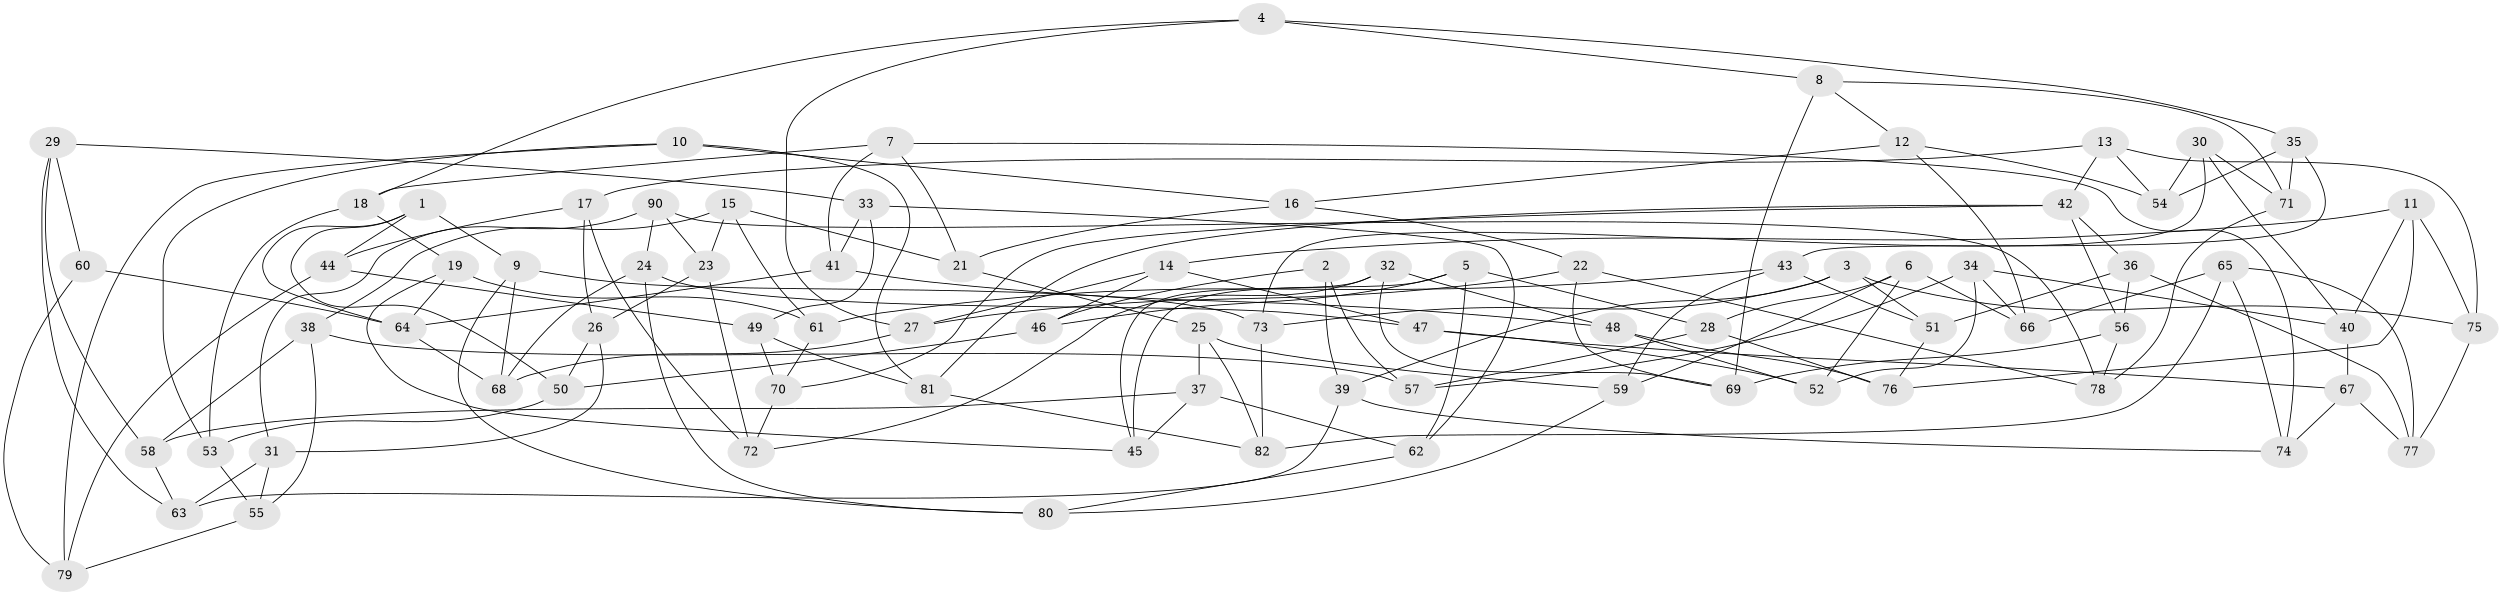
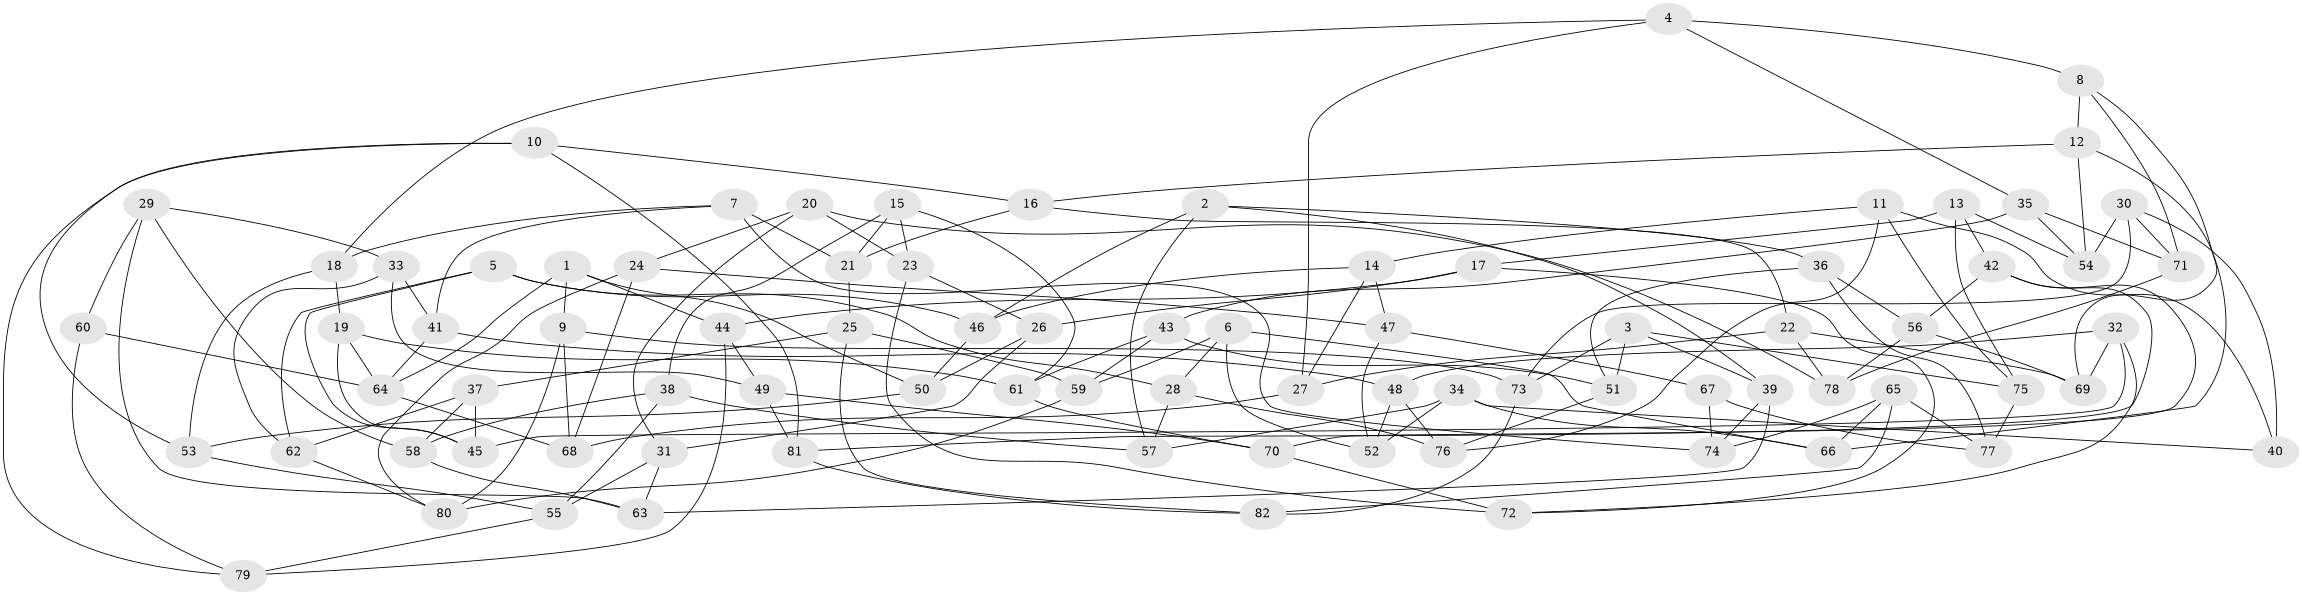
(656, 205) -> (810, 205)
(2093, 230) -> (1474, 219)
(2348, 365) -> none
